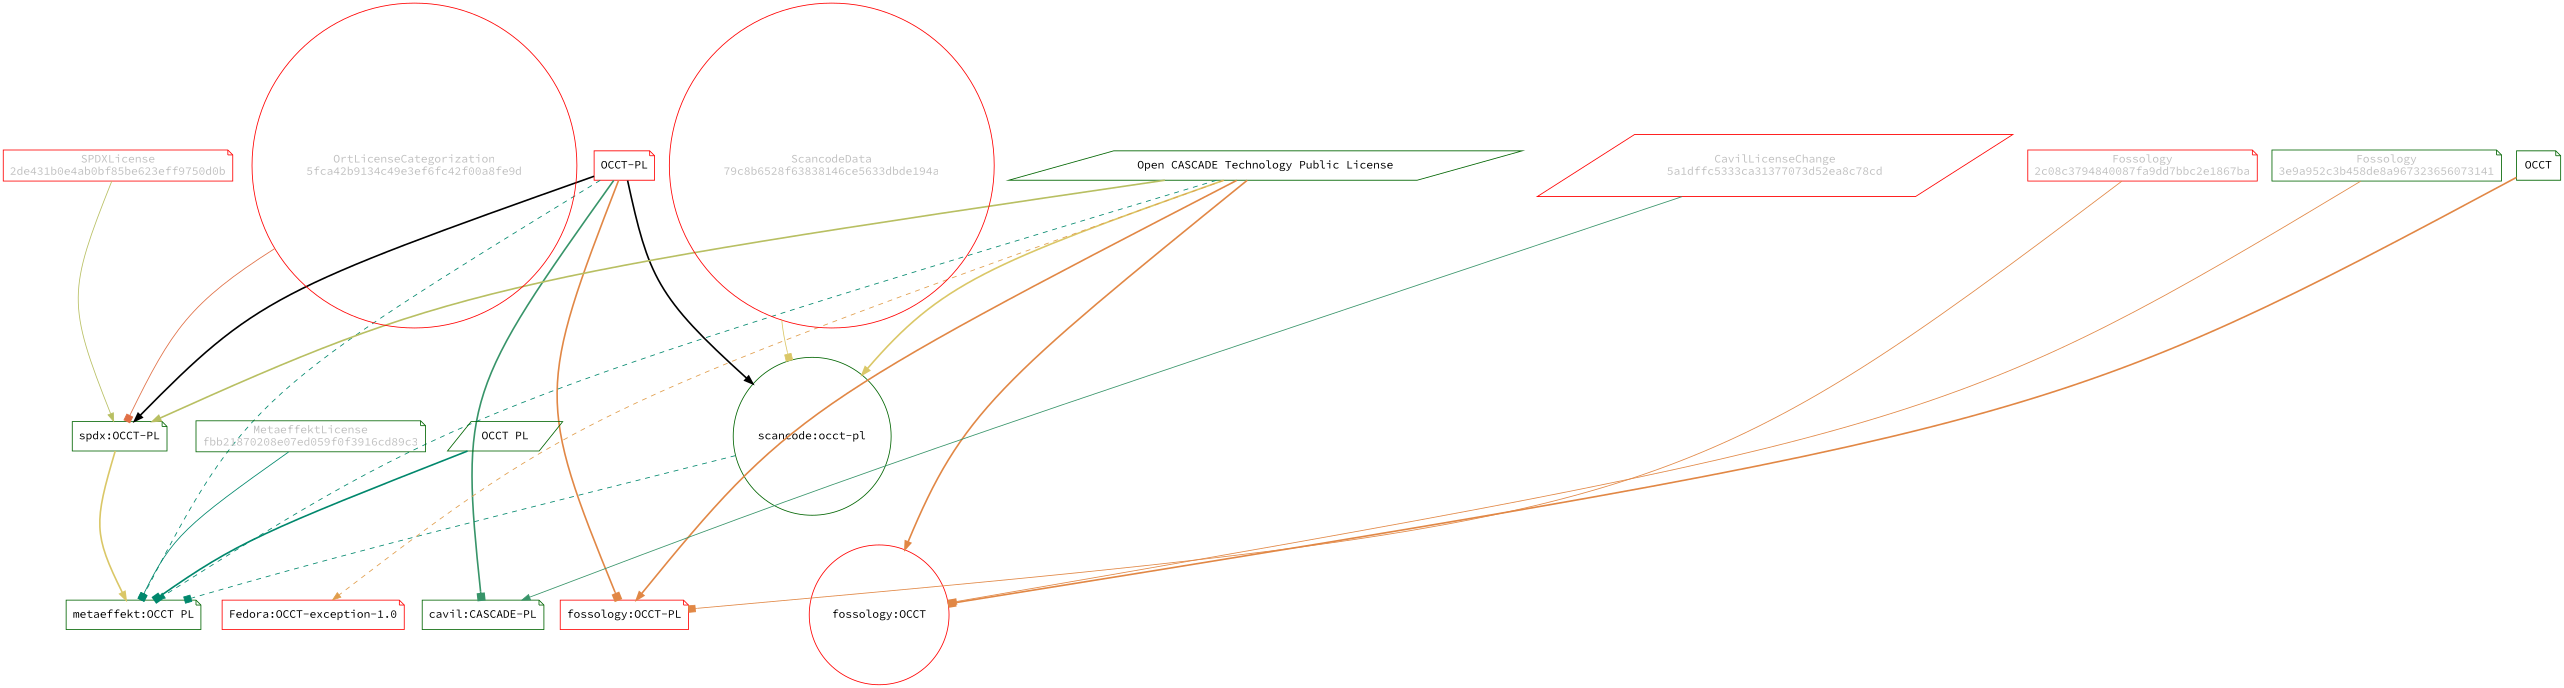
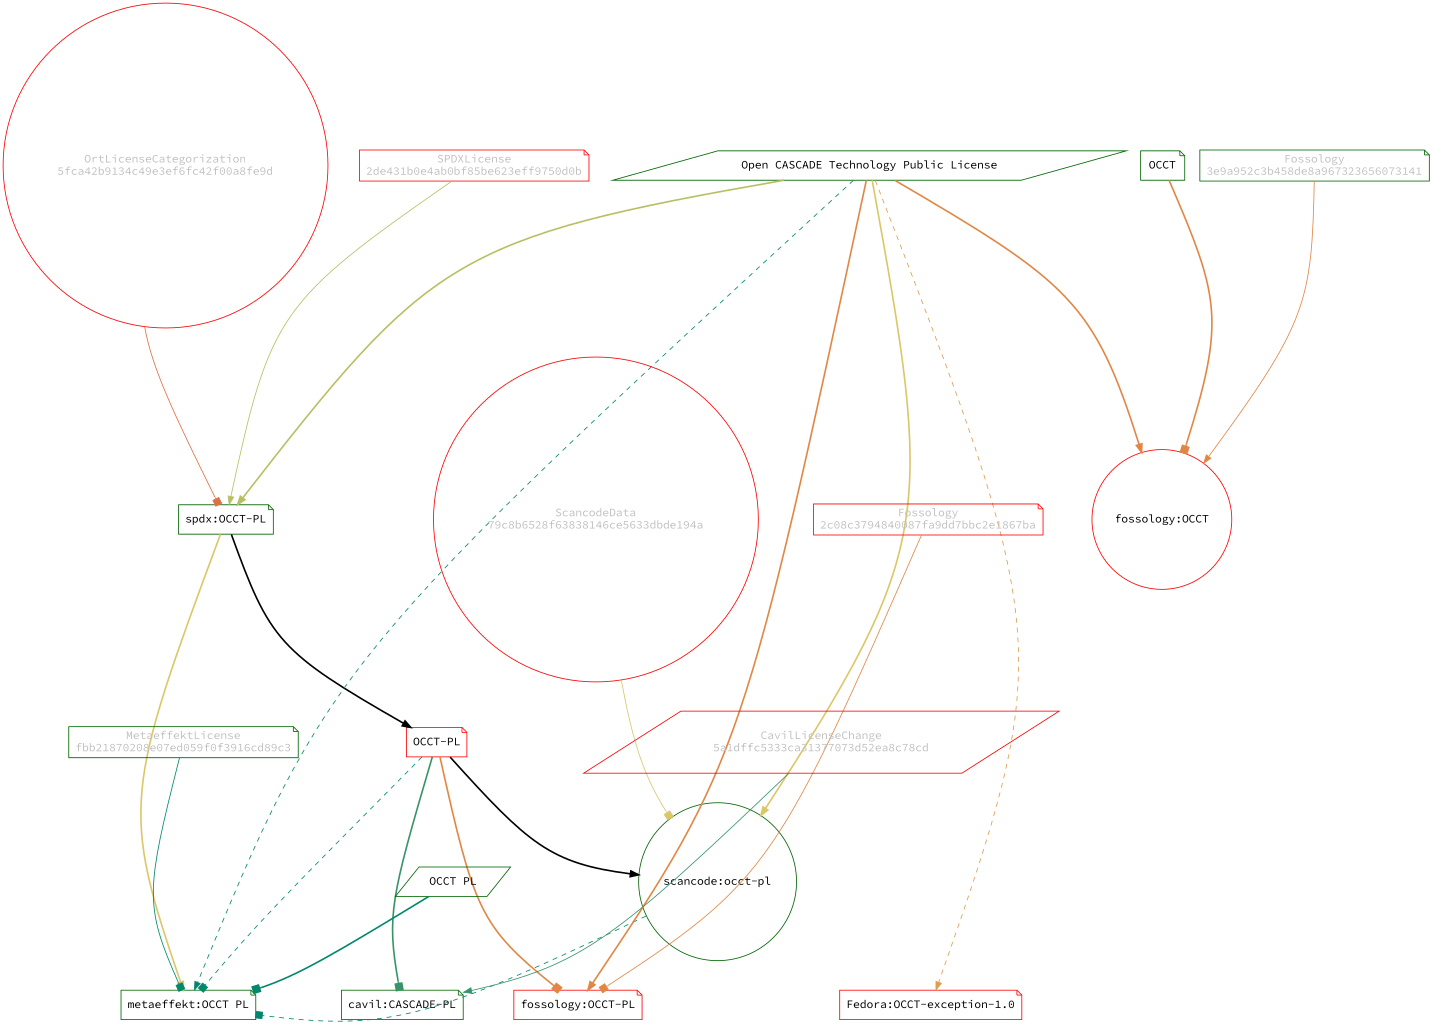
(351, 267) -> (294, 650)
